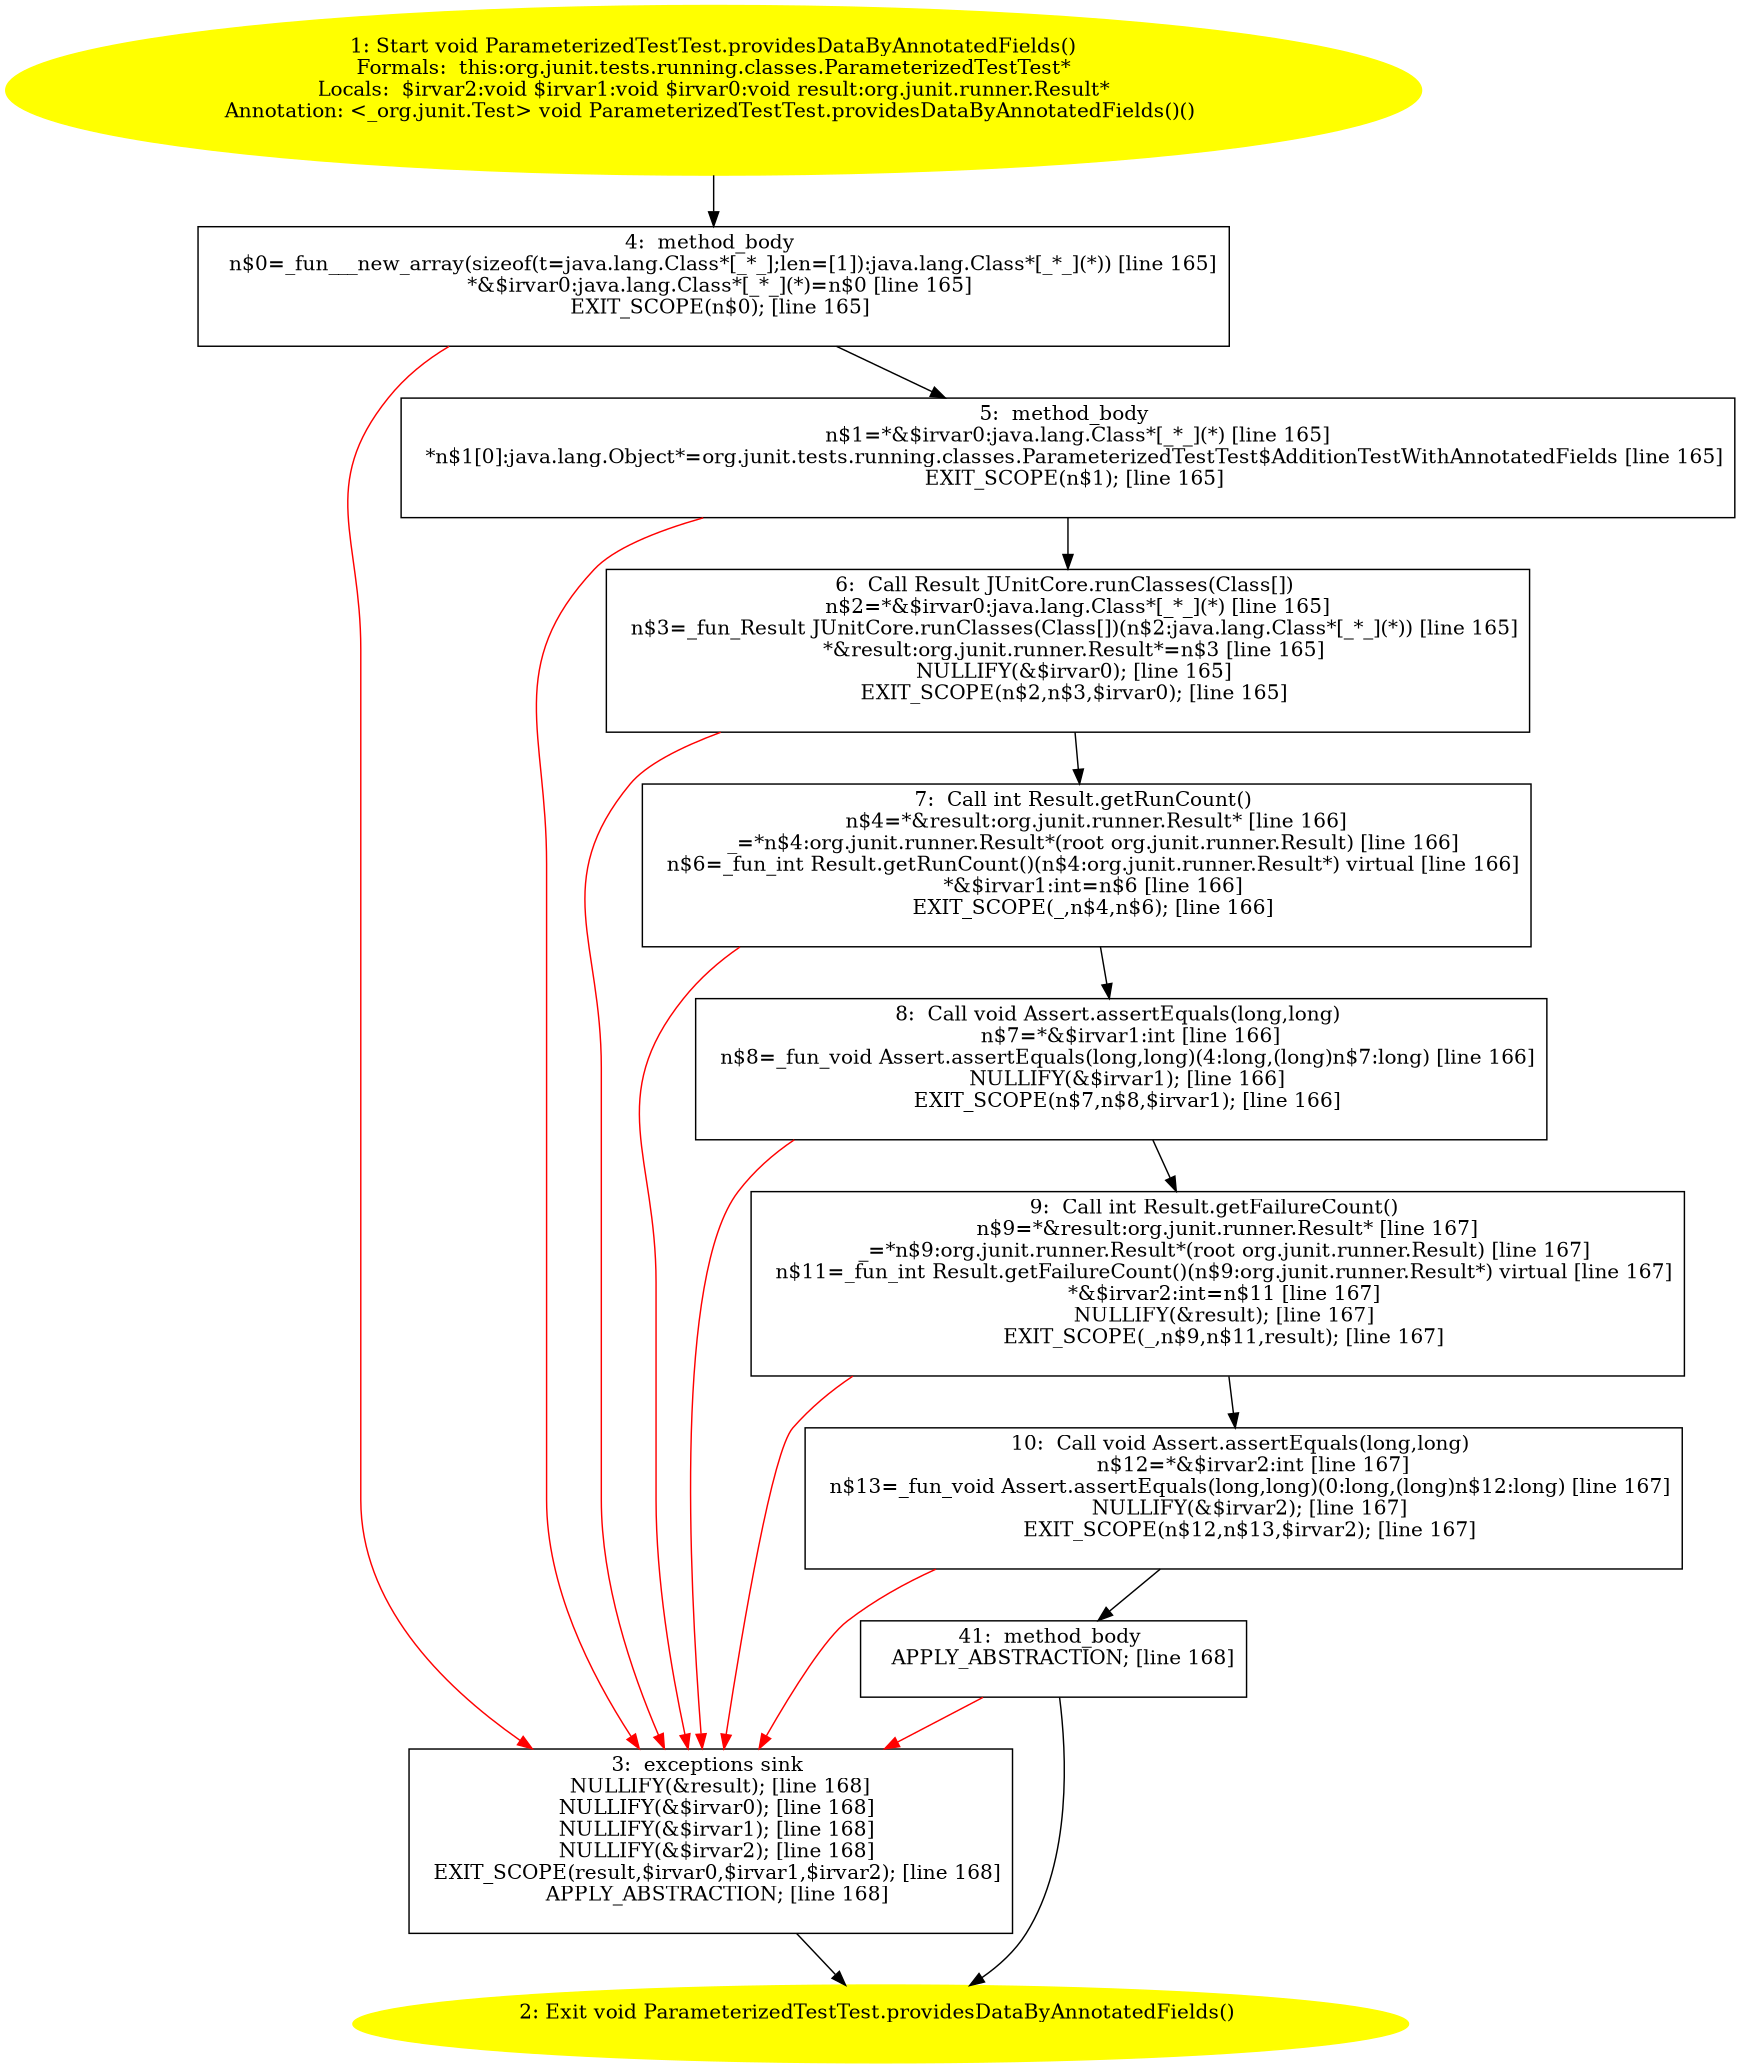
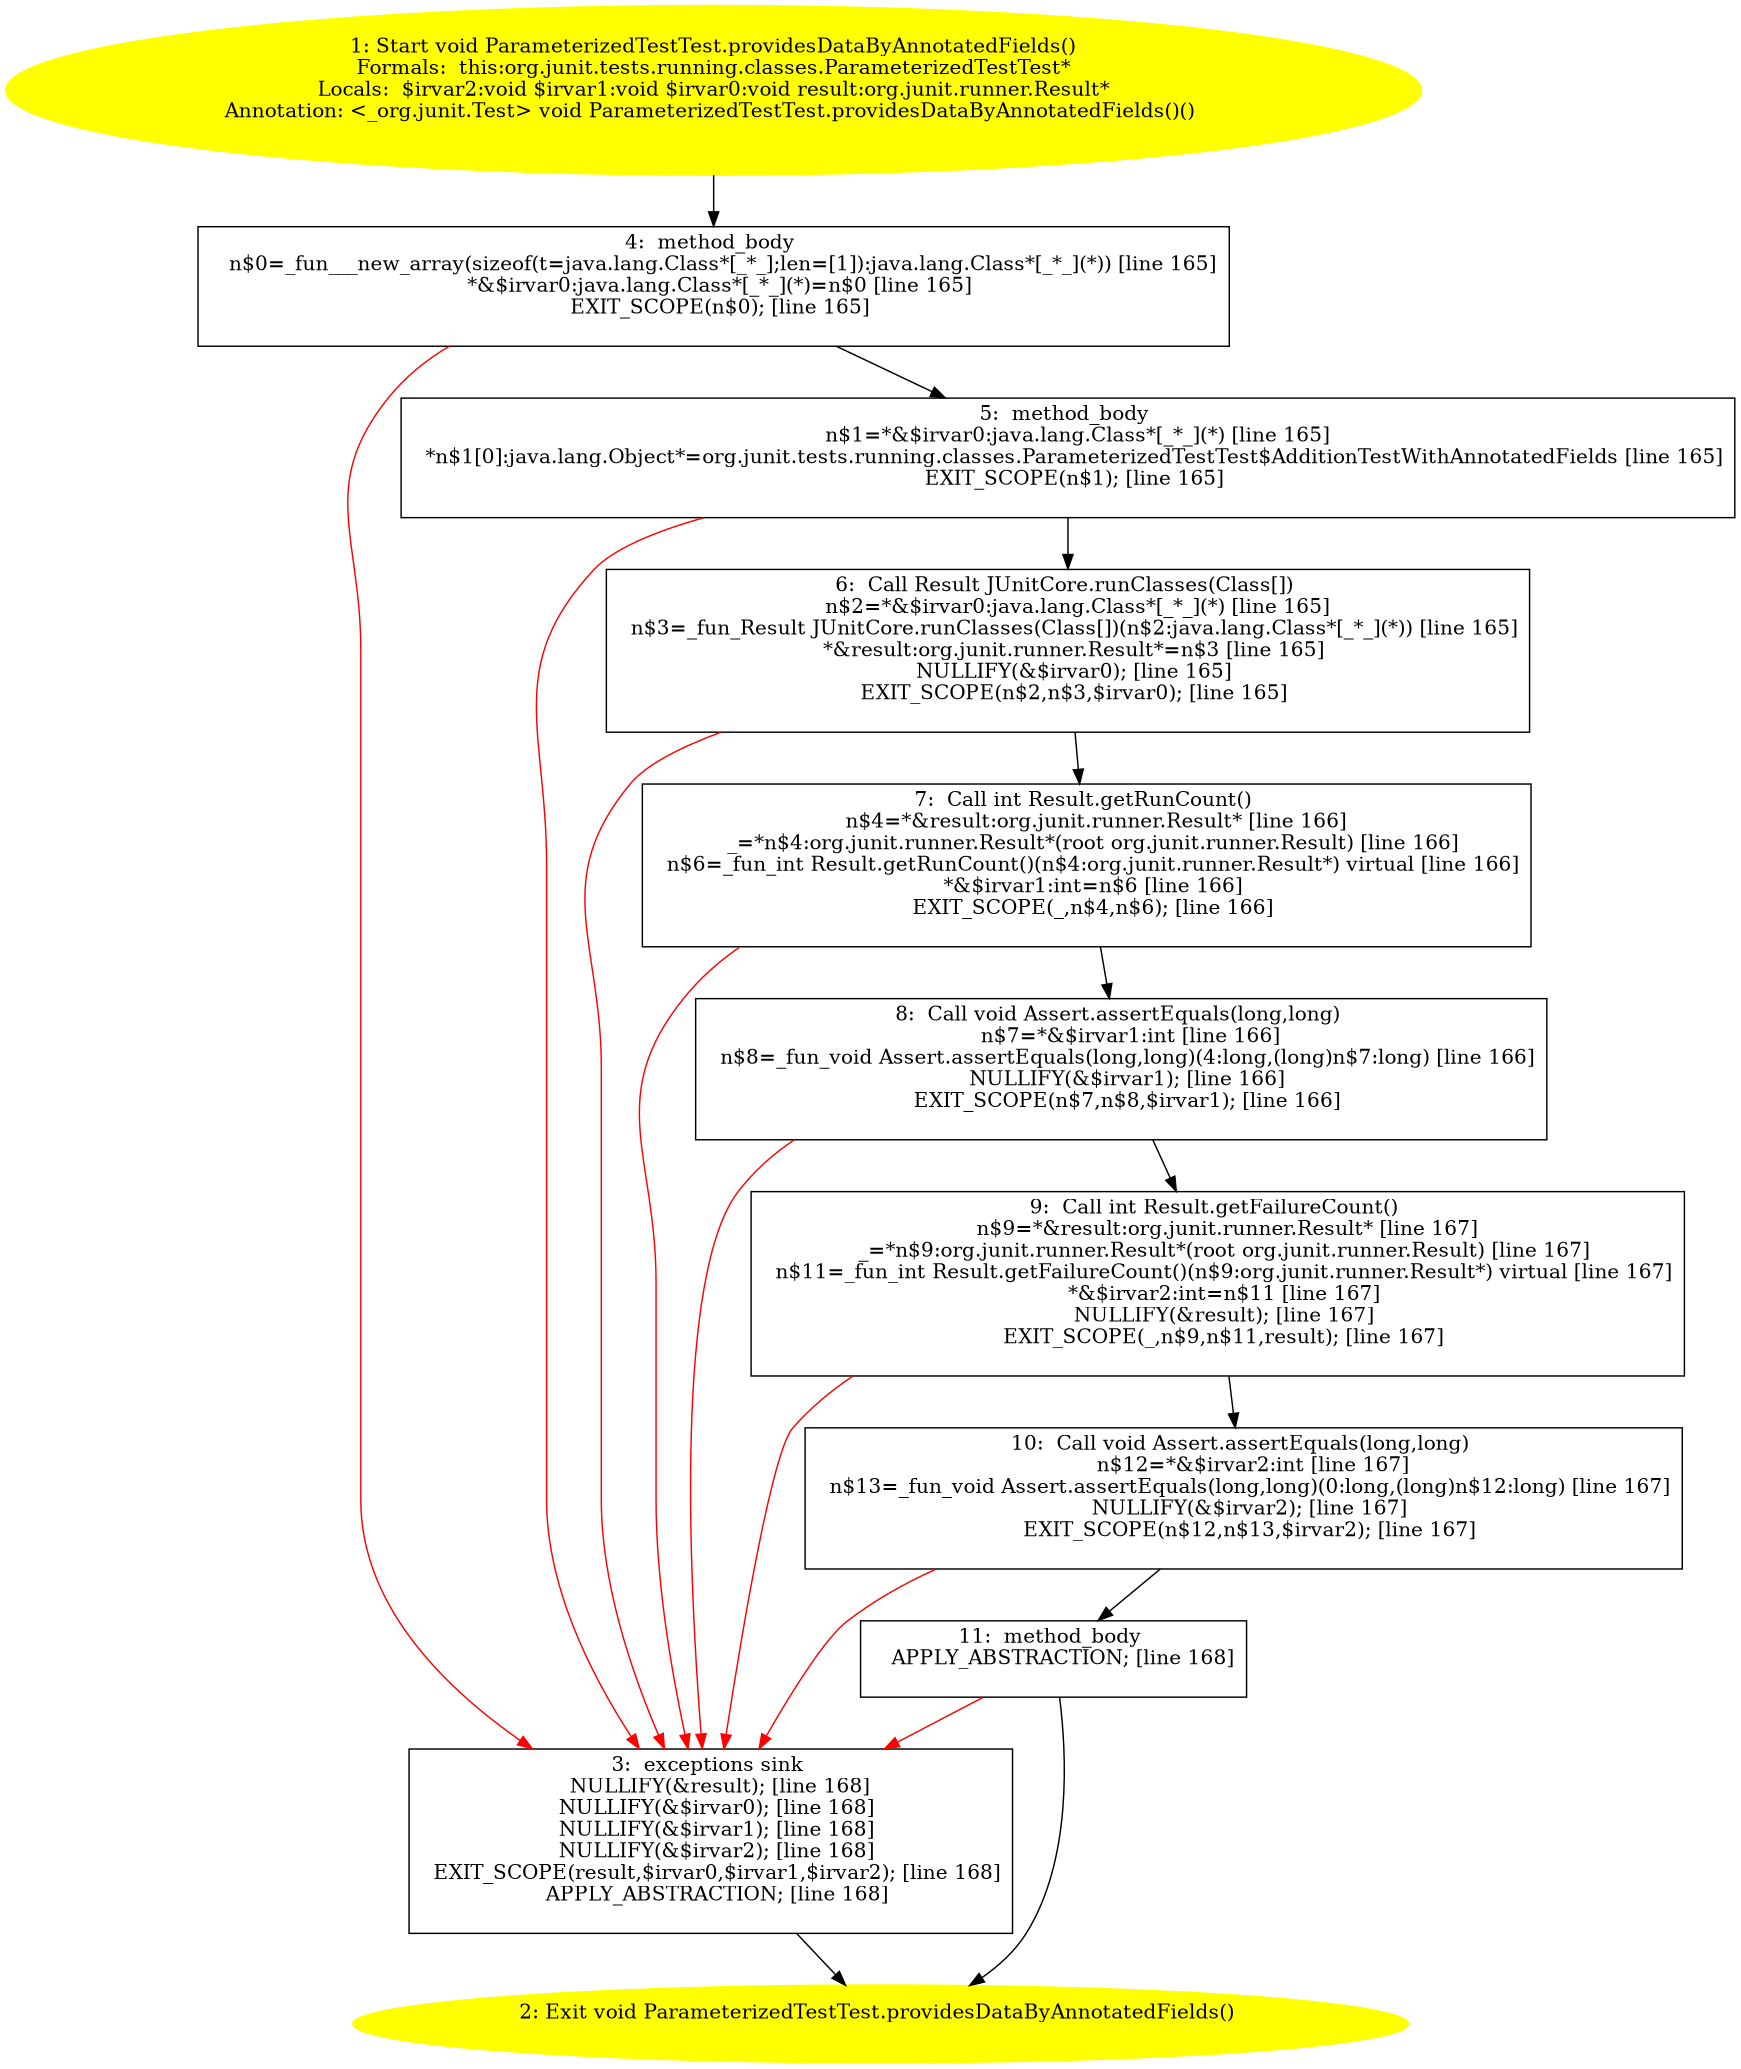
(1054, 1659) -> (1054, 1659)
